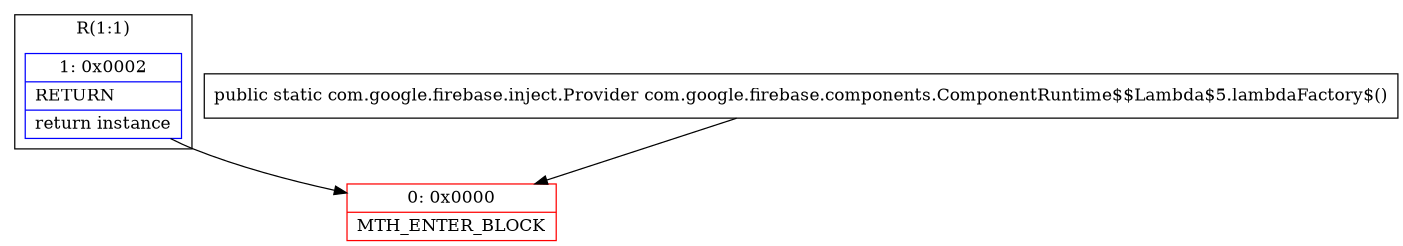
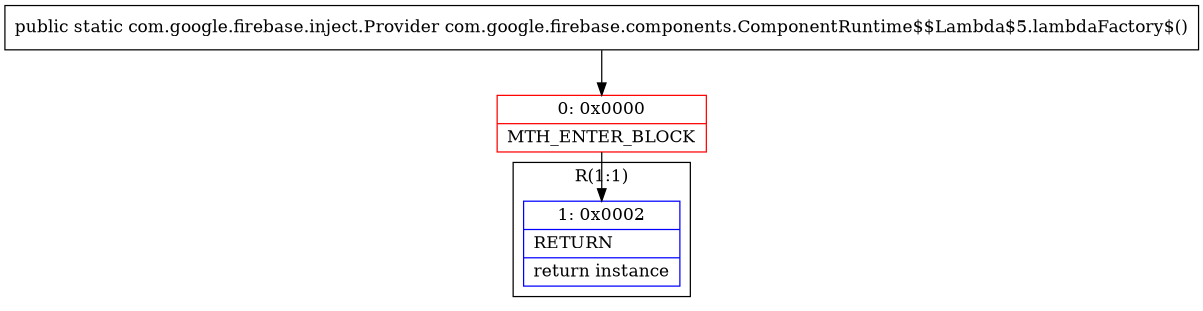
(251, 169) -> (602, 170)
